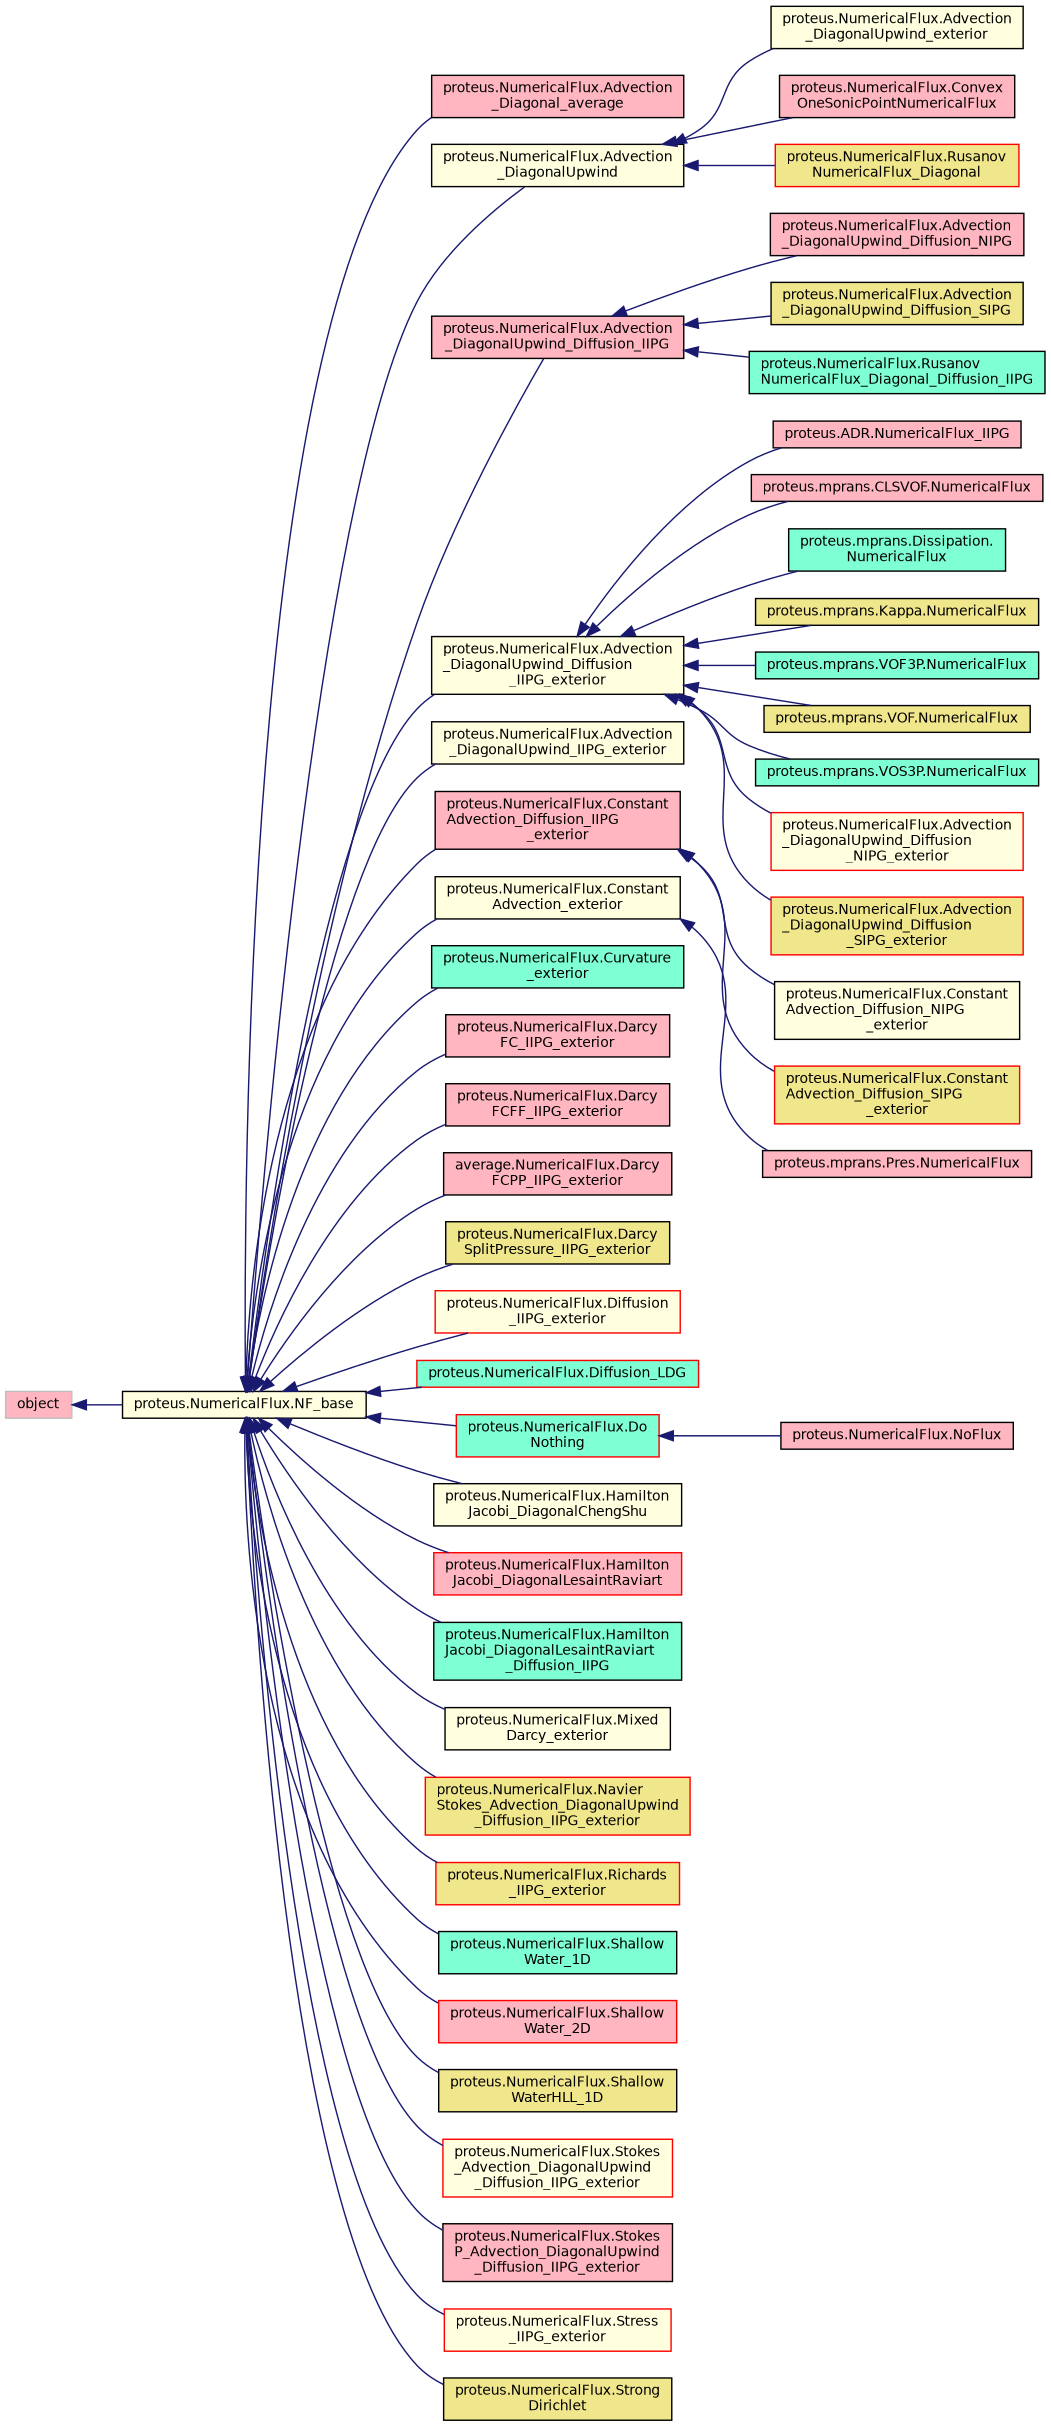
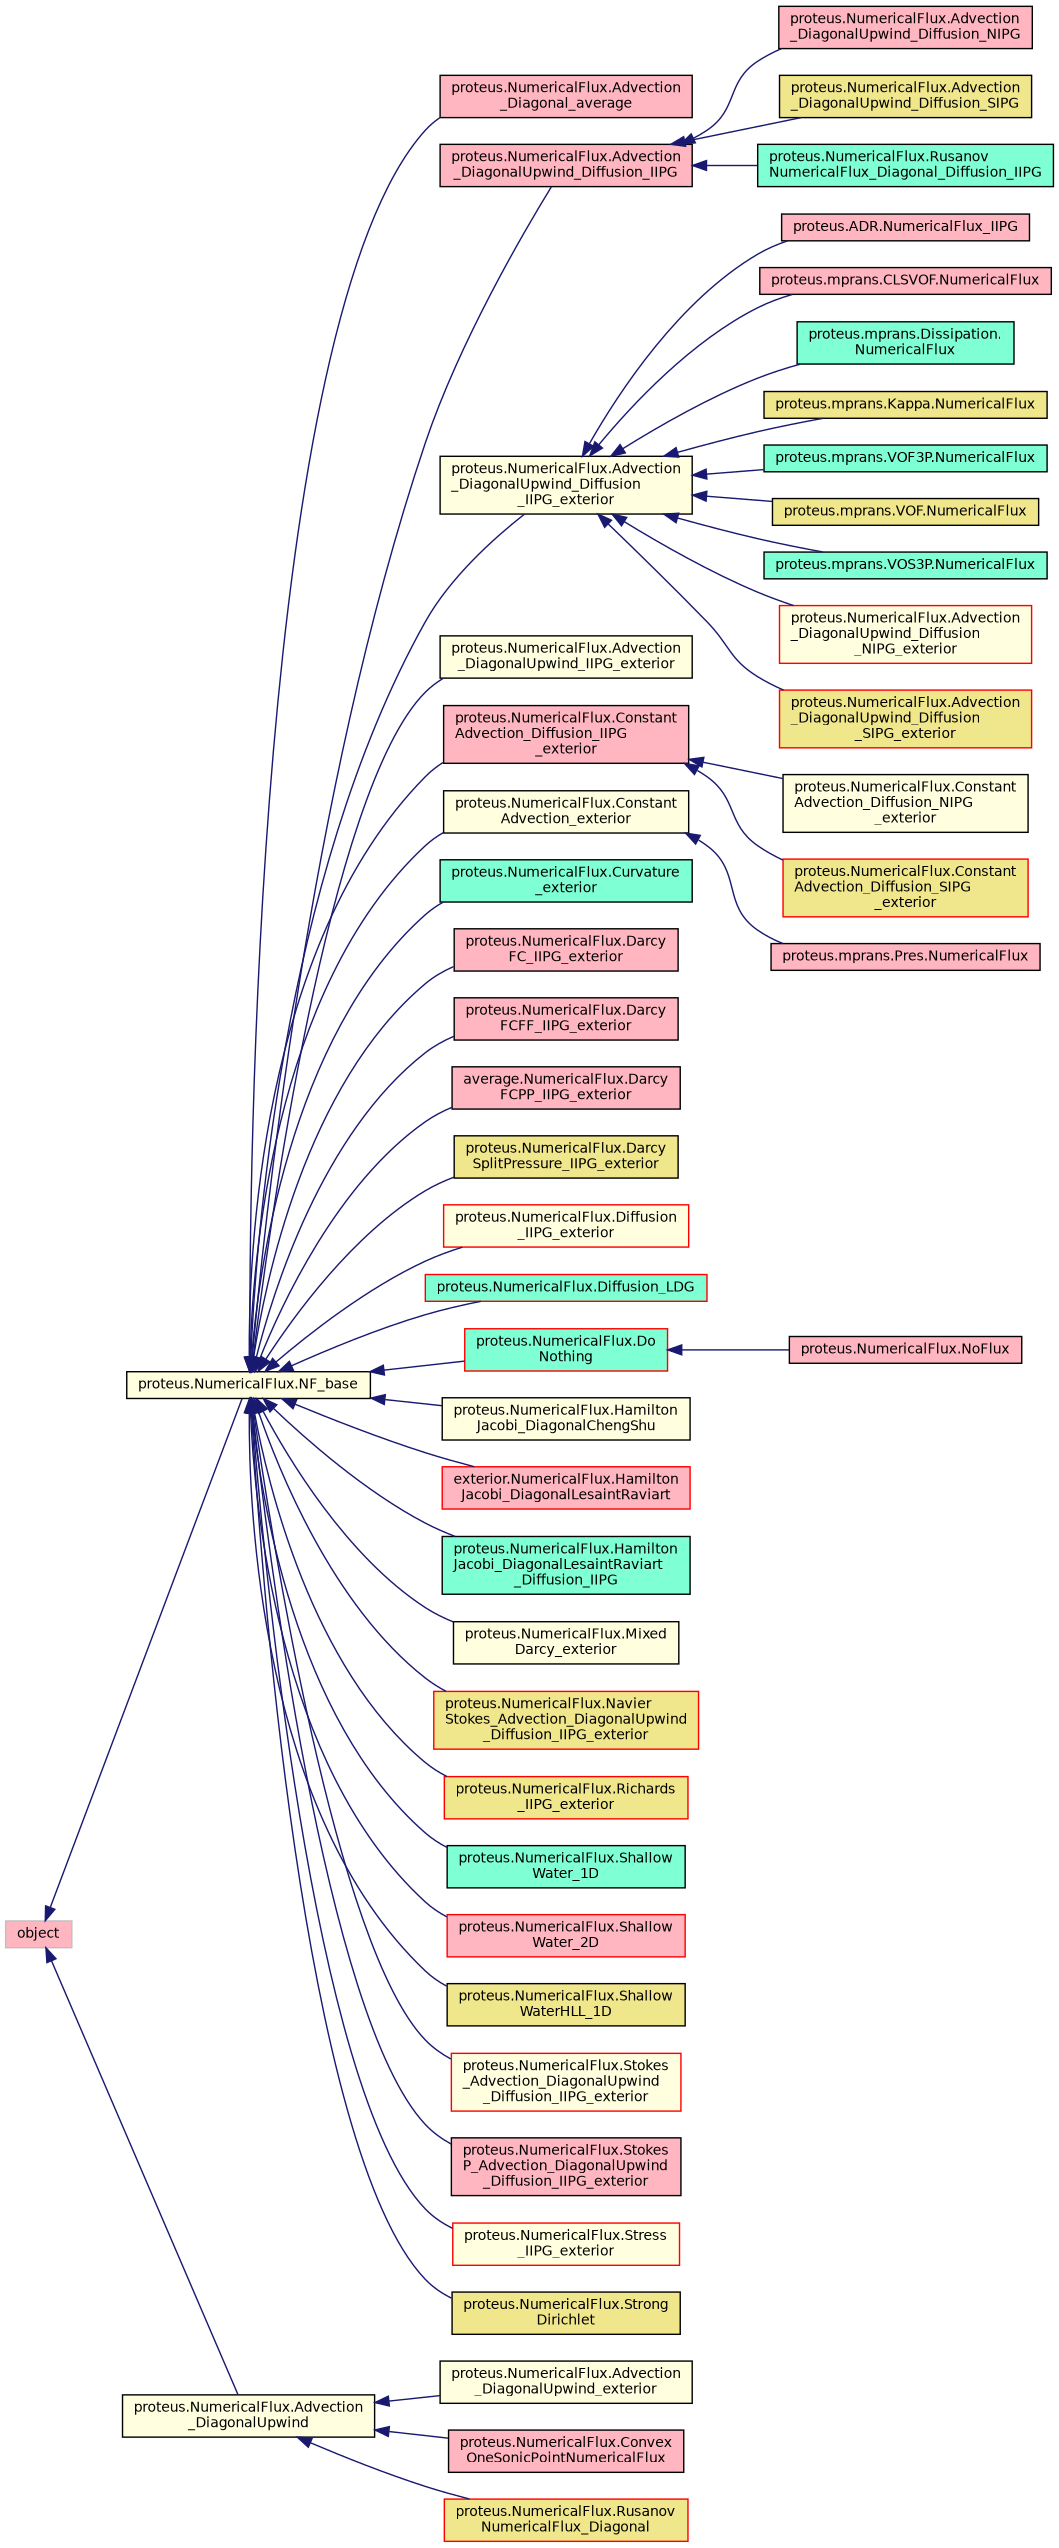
(312, 755) -> (145, 2178)
(558, 1574) -> (566, 1488)
